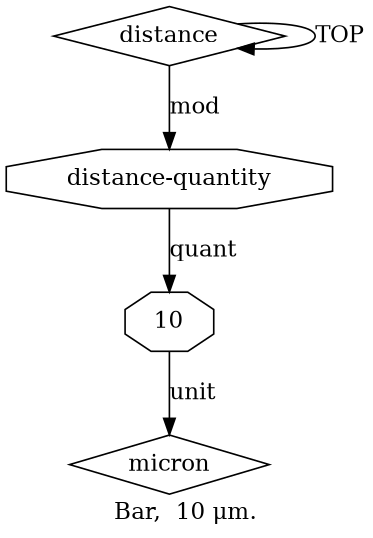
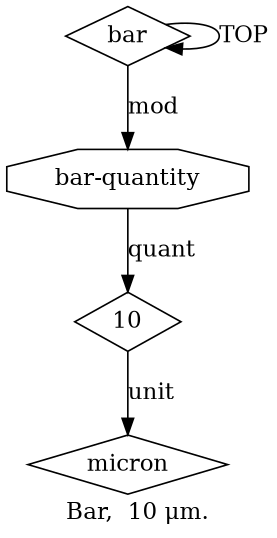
(169, 36) -> (128, 36)
(169, 179) -> (128, 179)
(169, 322) -> (128, 322)
